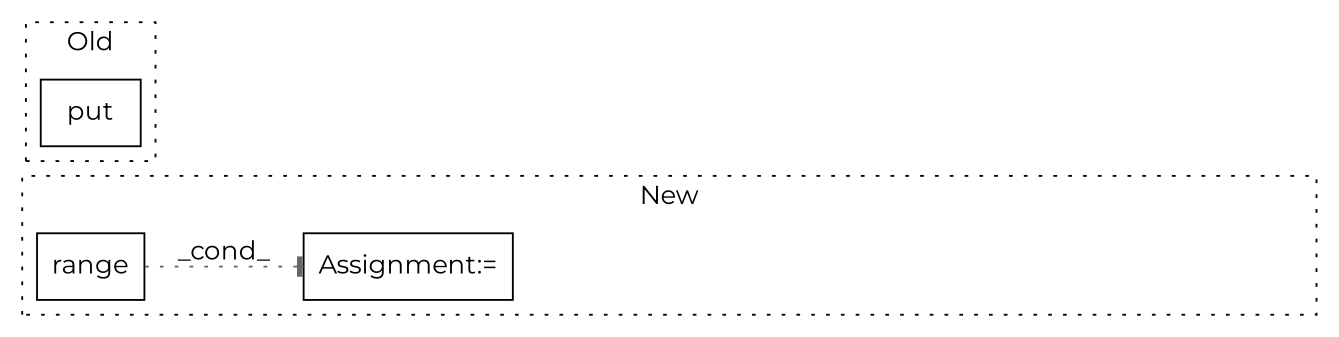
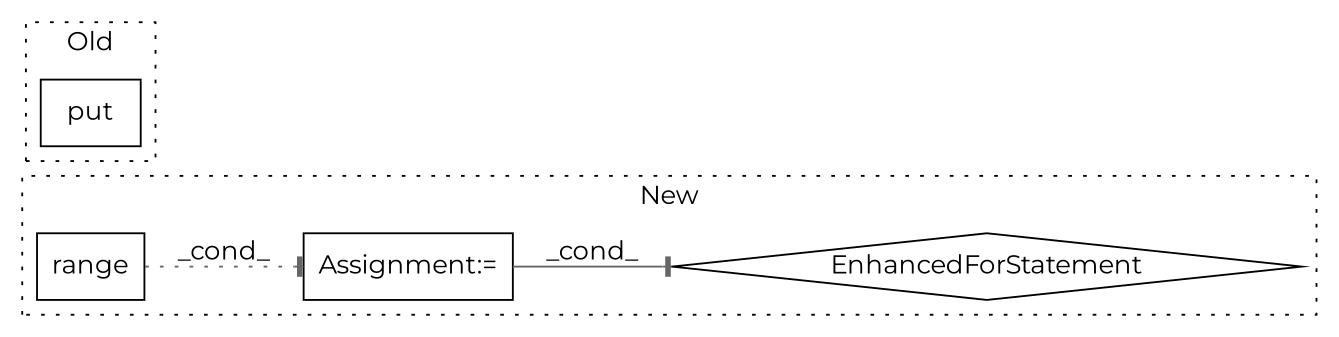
none -> (987, 267)
